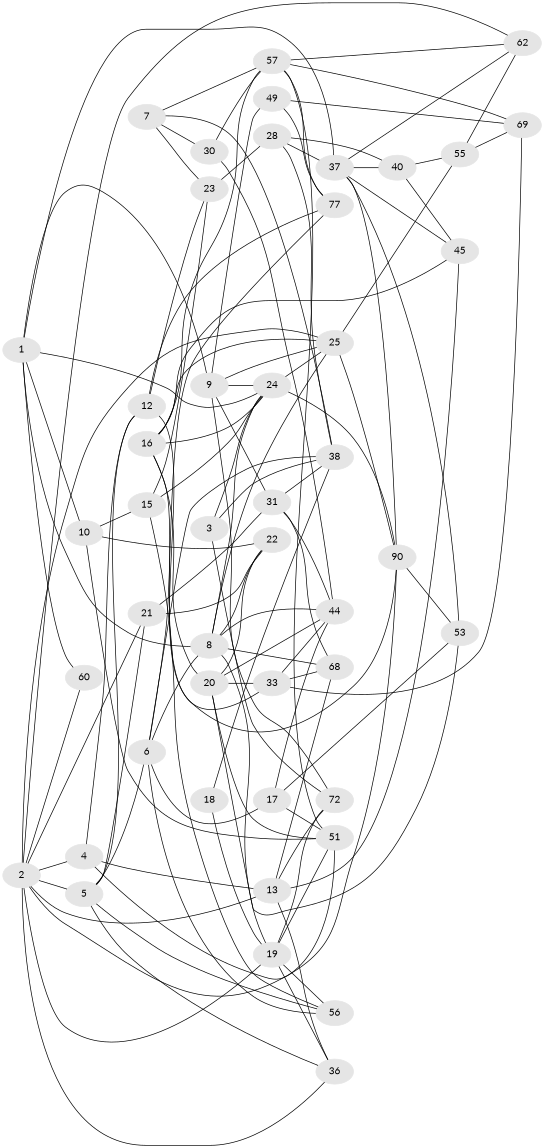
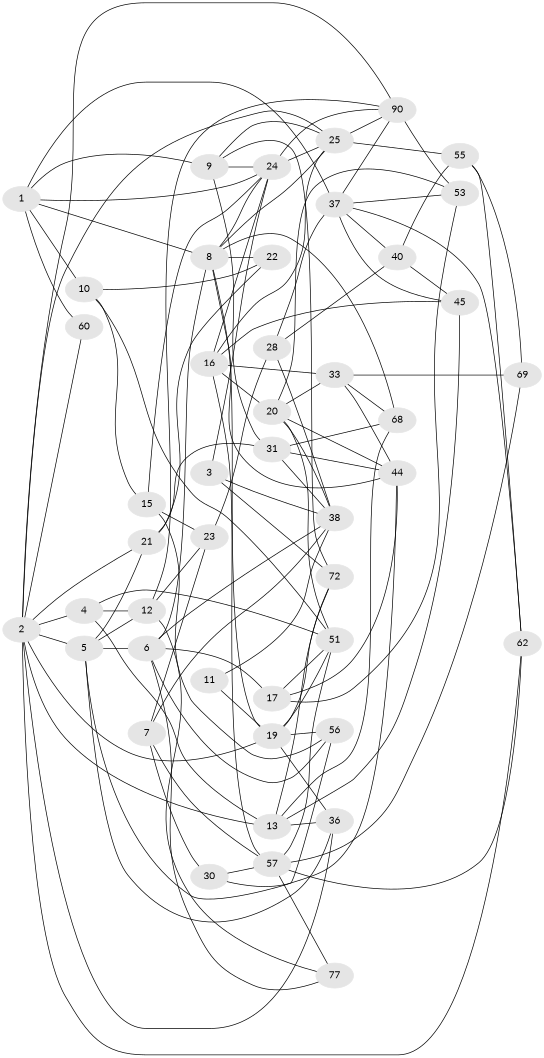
(272, 99) -> none
(242, 612) -> (310, 462)
(209, 800) -> (209, 681)
